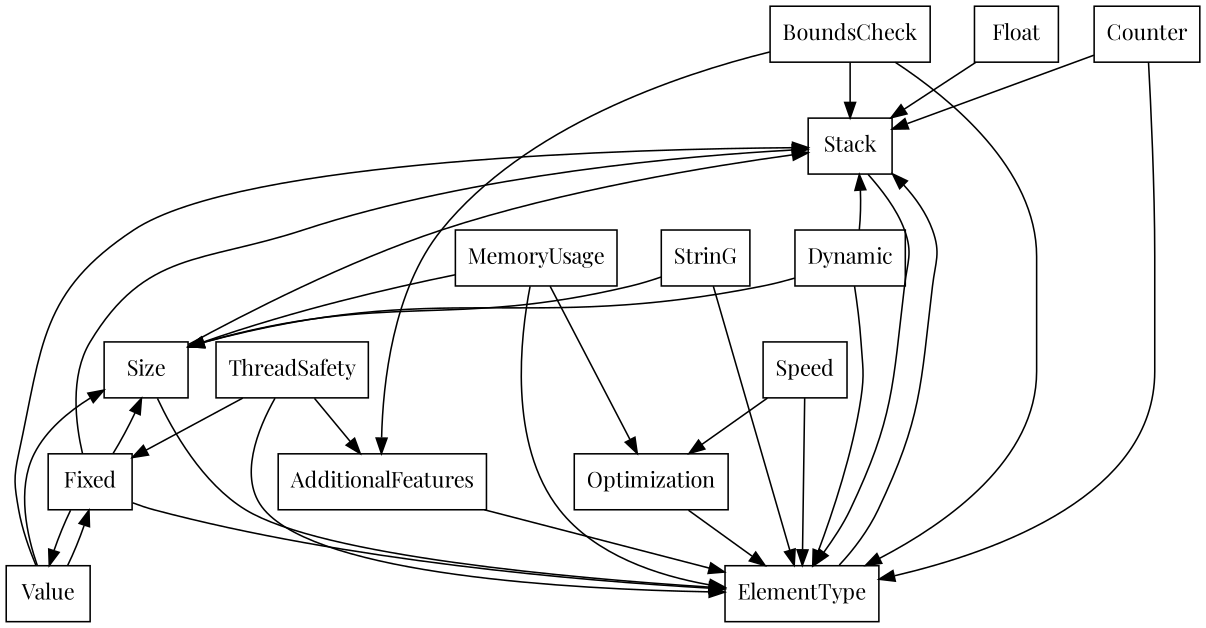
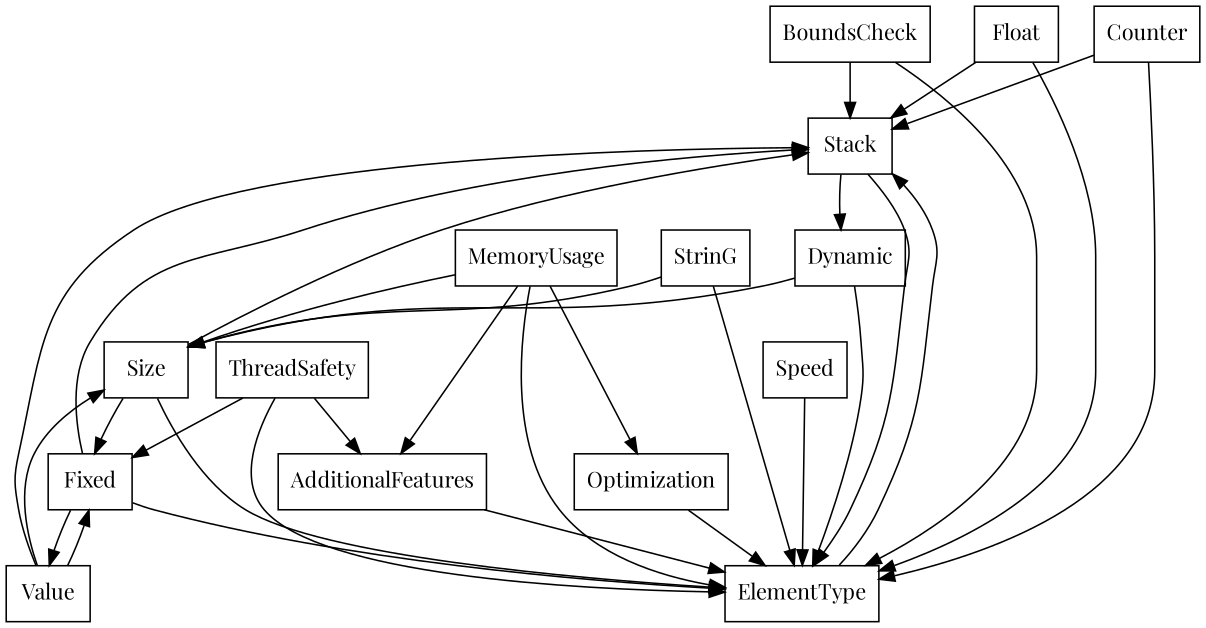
(465, 204) -> (464, 363)
(861, 210) -> (840, 194)
none -> (1096, 360)
(735, 421) -> none
(125, 433) -> (111, 419)
